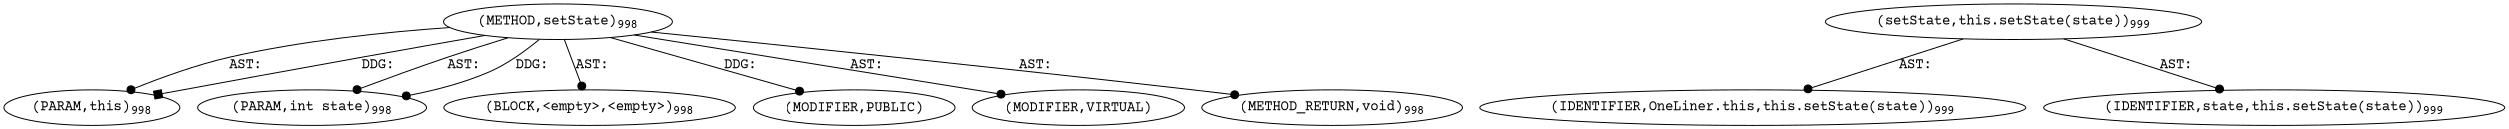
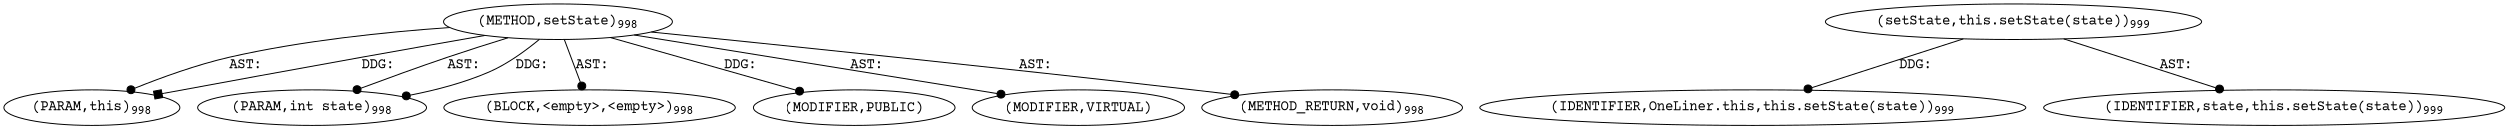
(1920, 65) -> (1920, 65)
